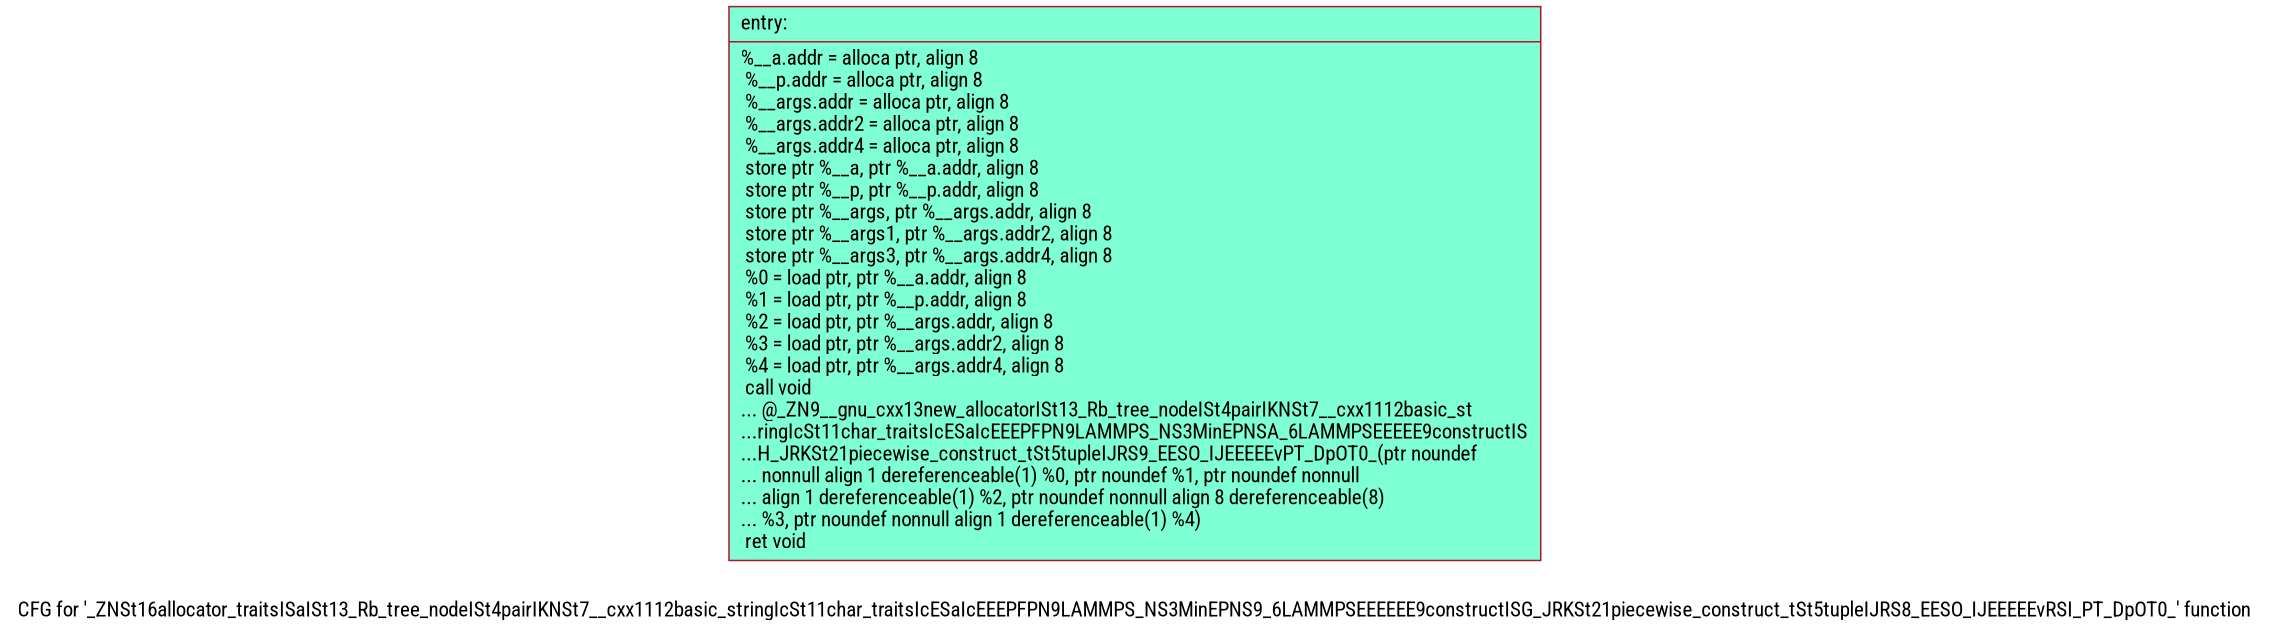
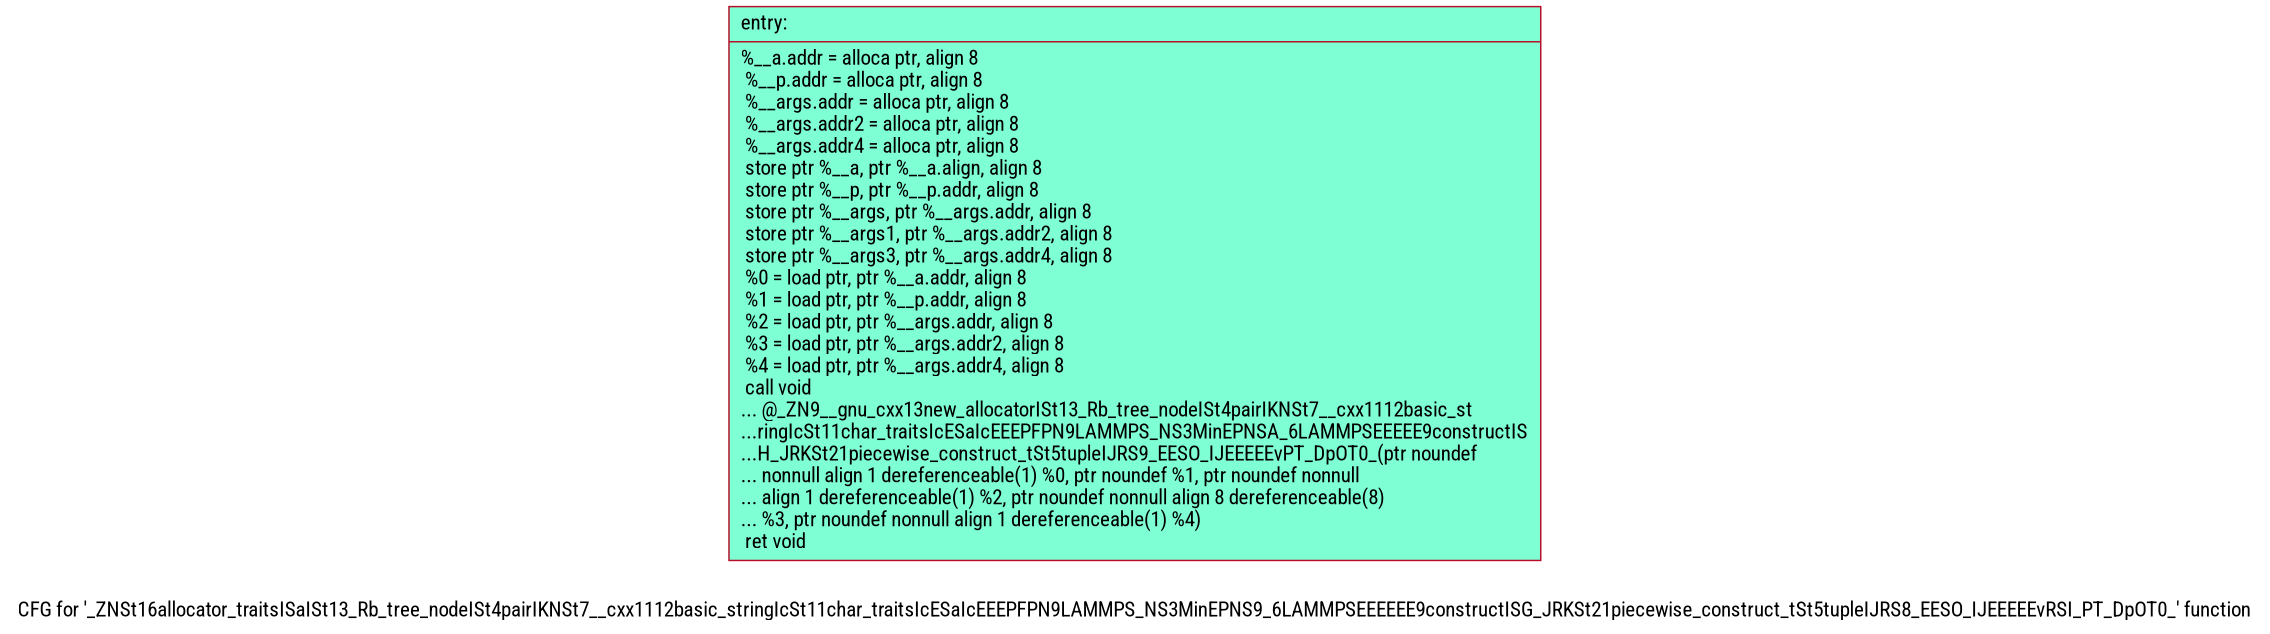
(890, 169) -> (892, 169)
